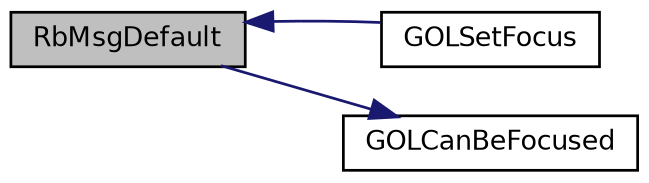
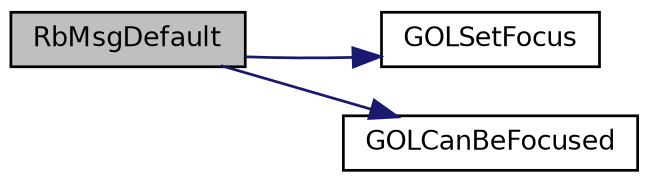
(327, 21) -> (299, 58)
